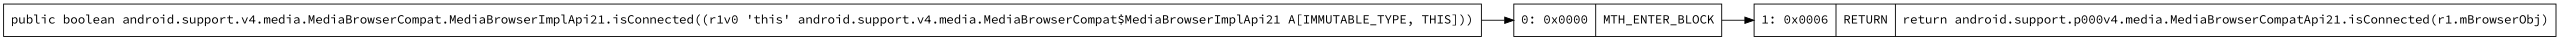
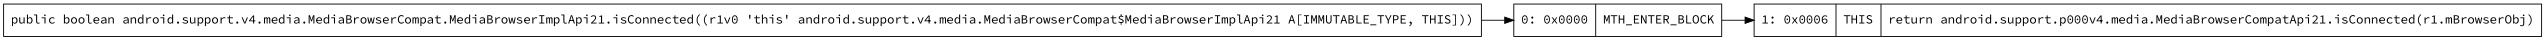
(1866, 20) -> (1858, 20)
